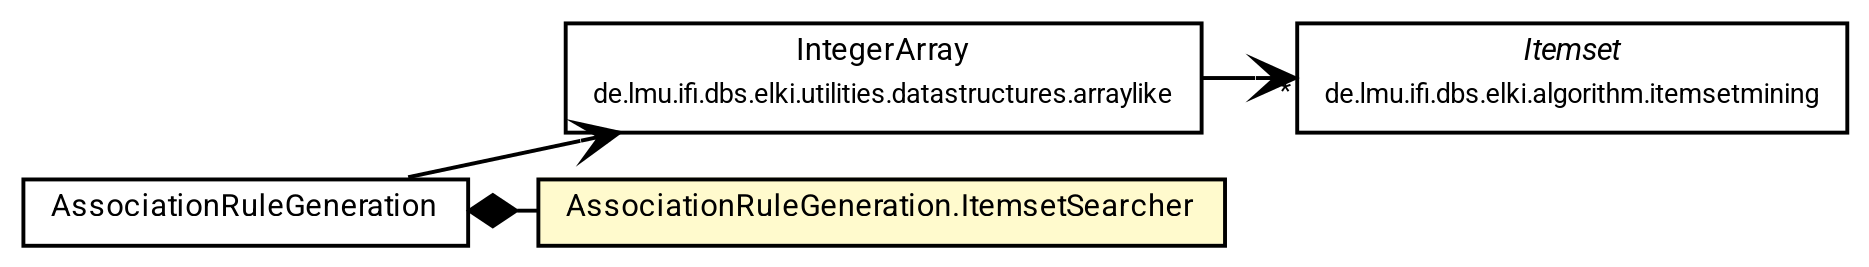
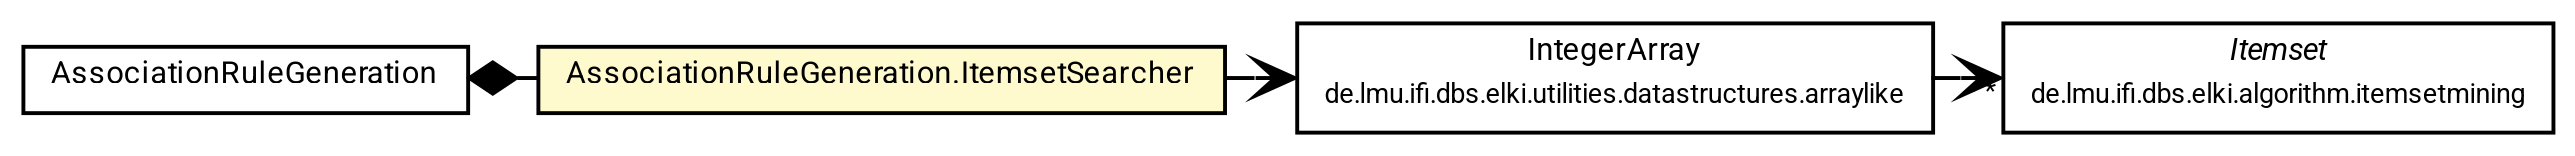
(494, 159) -> (1240, 78)
